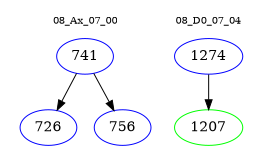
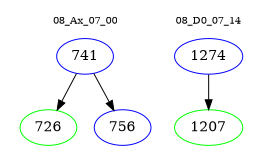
(209, 21) -> (209, 21)
(48, 128) -> (48, 128)
